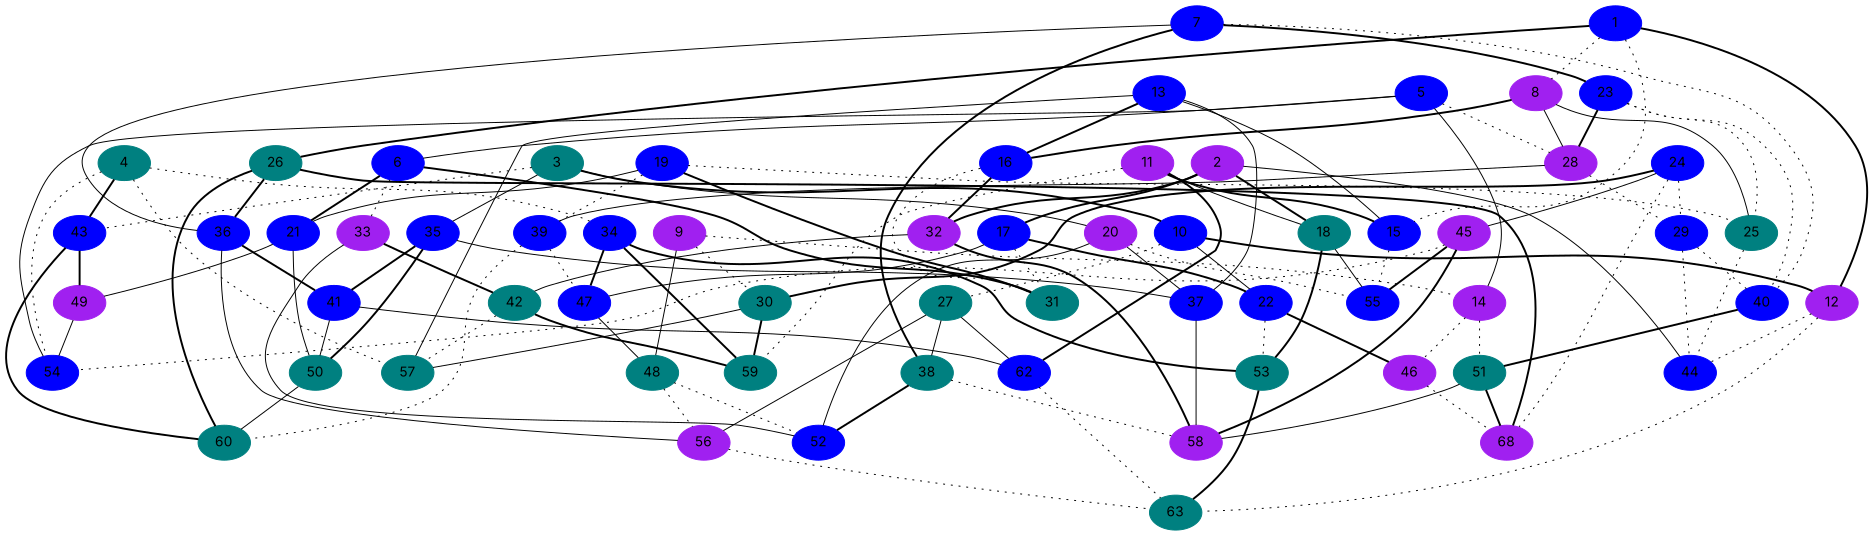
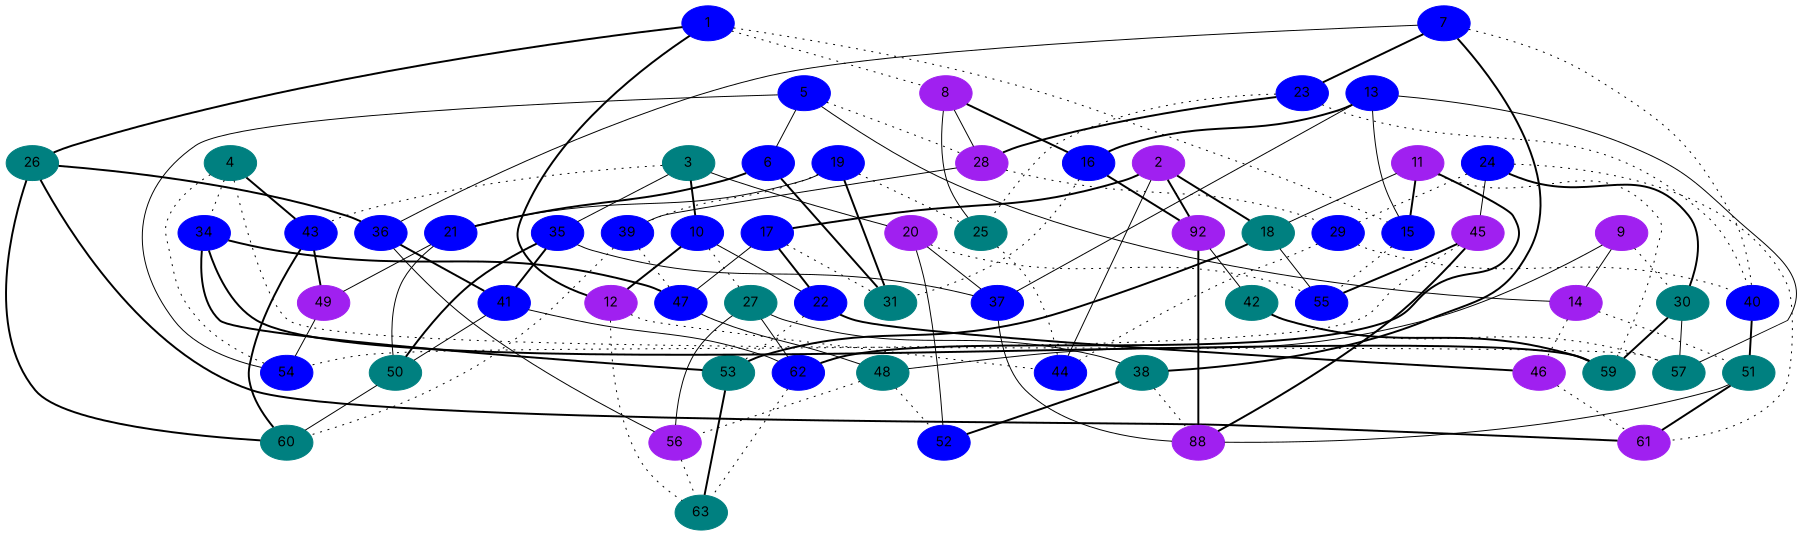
(363, 233) -> none
(934, 233) -> (1198, 233)
(1081, 259) -> (1595, 274)
(1196, 443) -> (1198, 443)
(1507, 443) -> (1644, 443)
